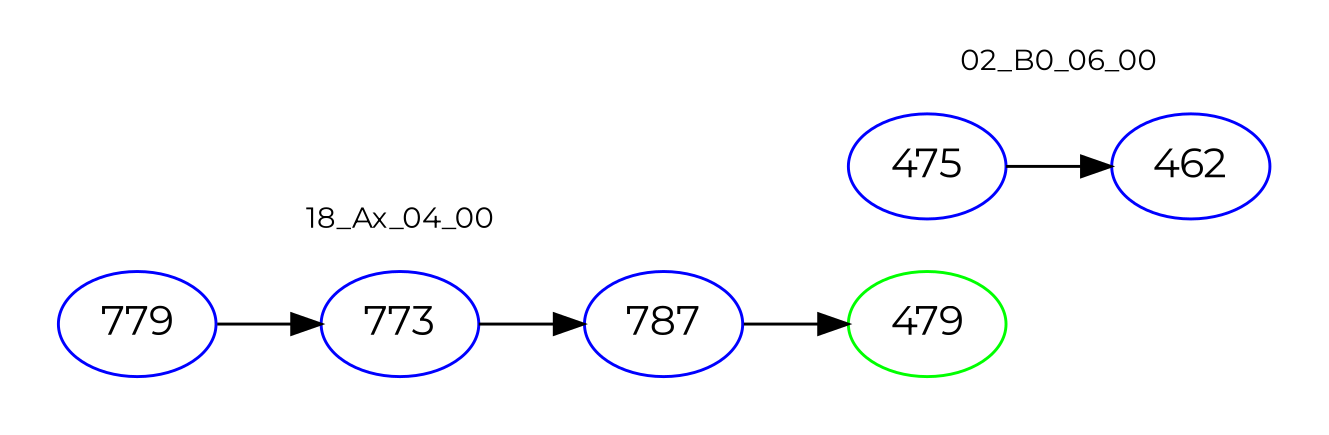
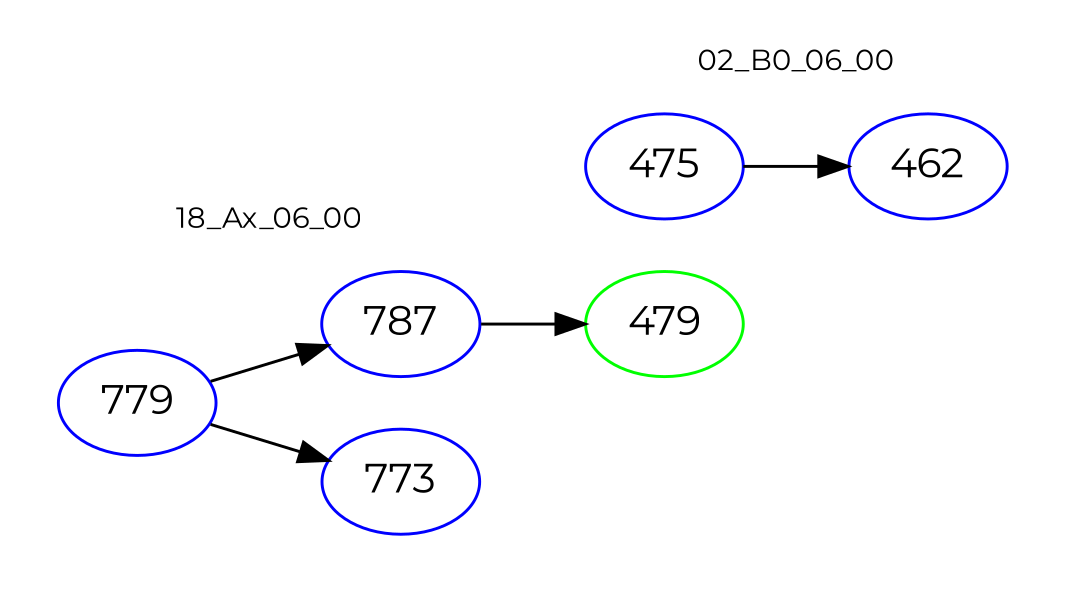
(401, 220) -> (269, 220)
(516, 324) -> (255, 368)
